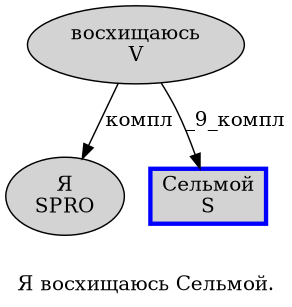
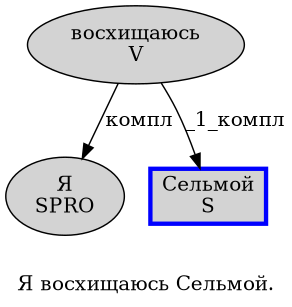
(236, 121) -> (236, 121)
